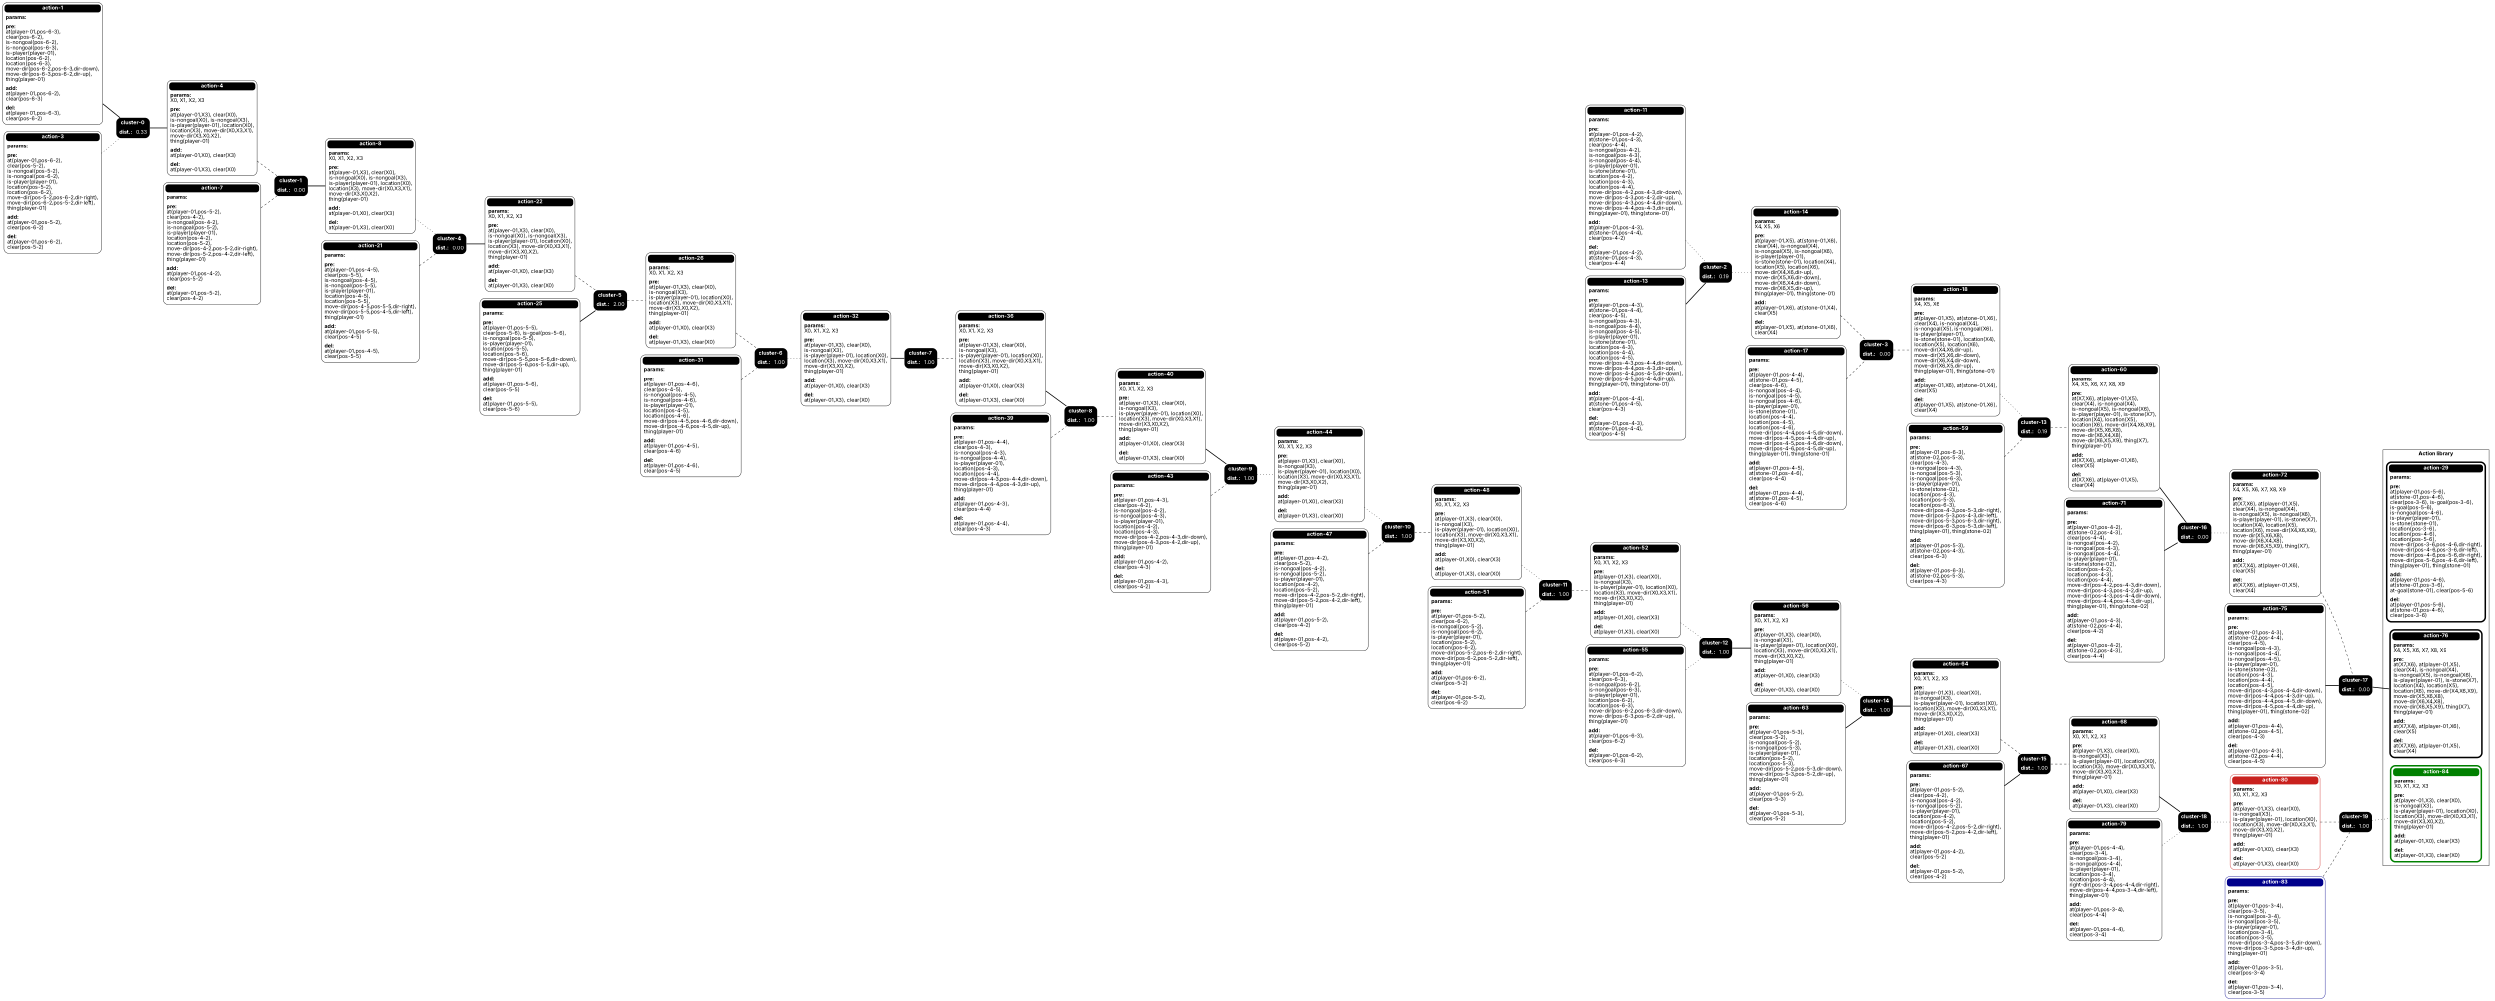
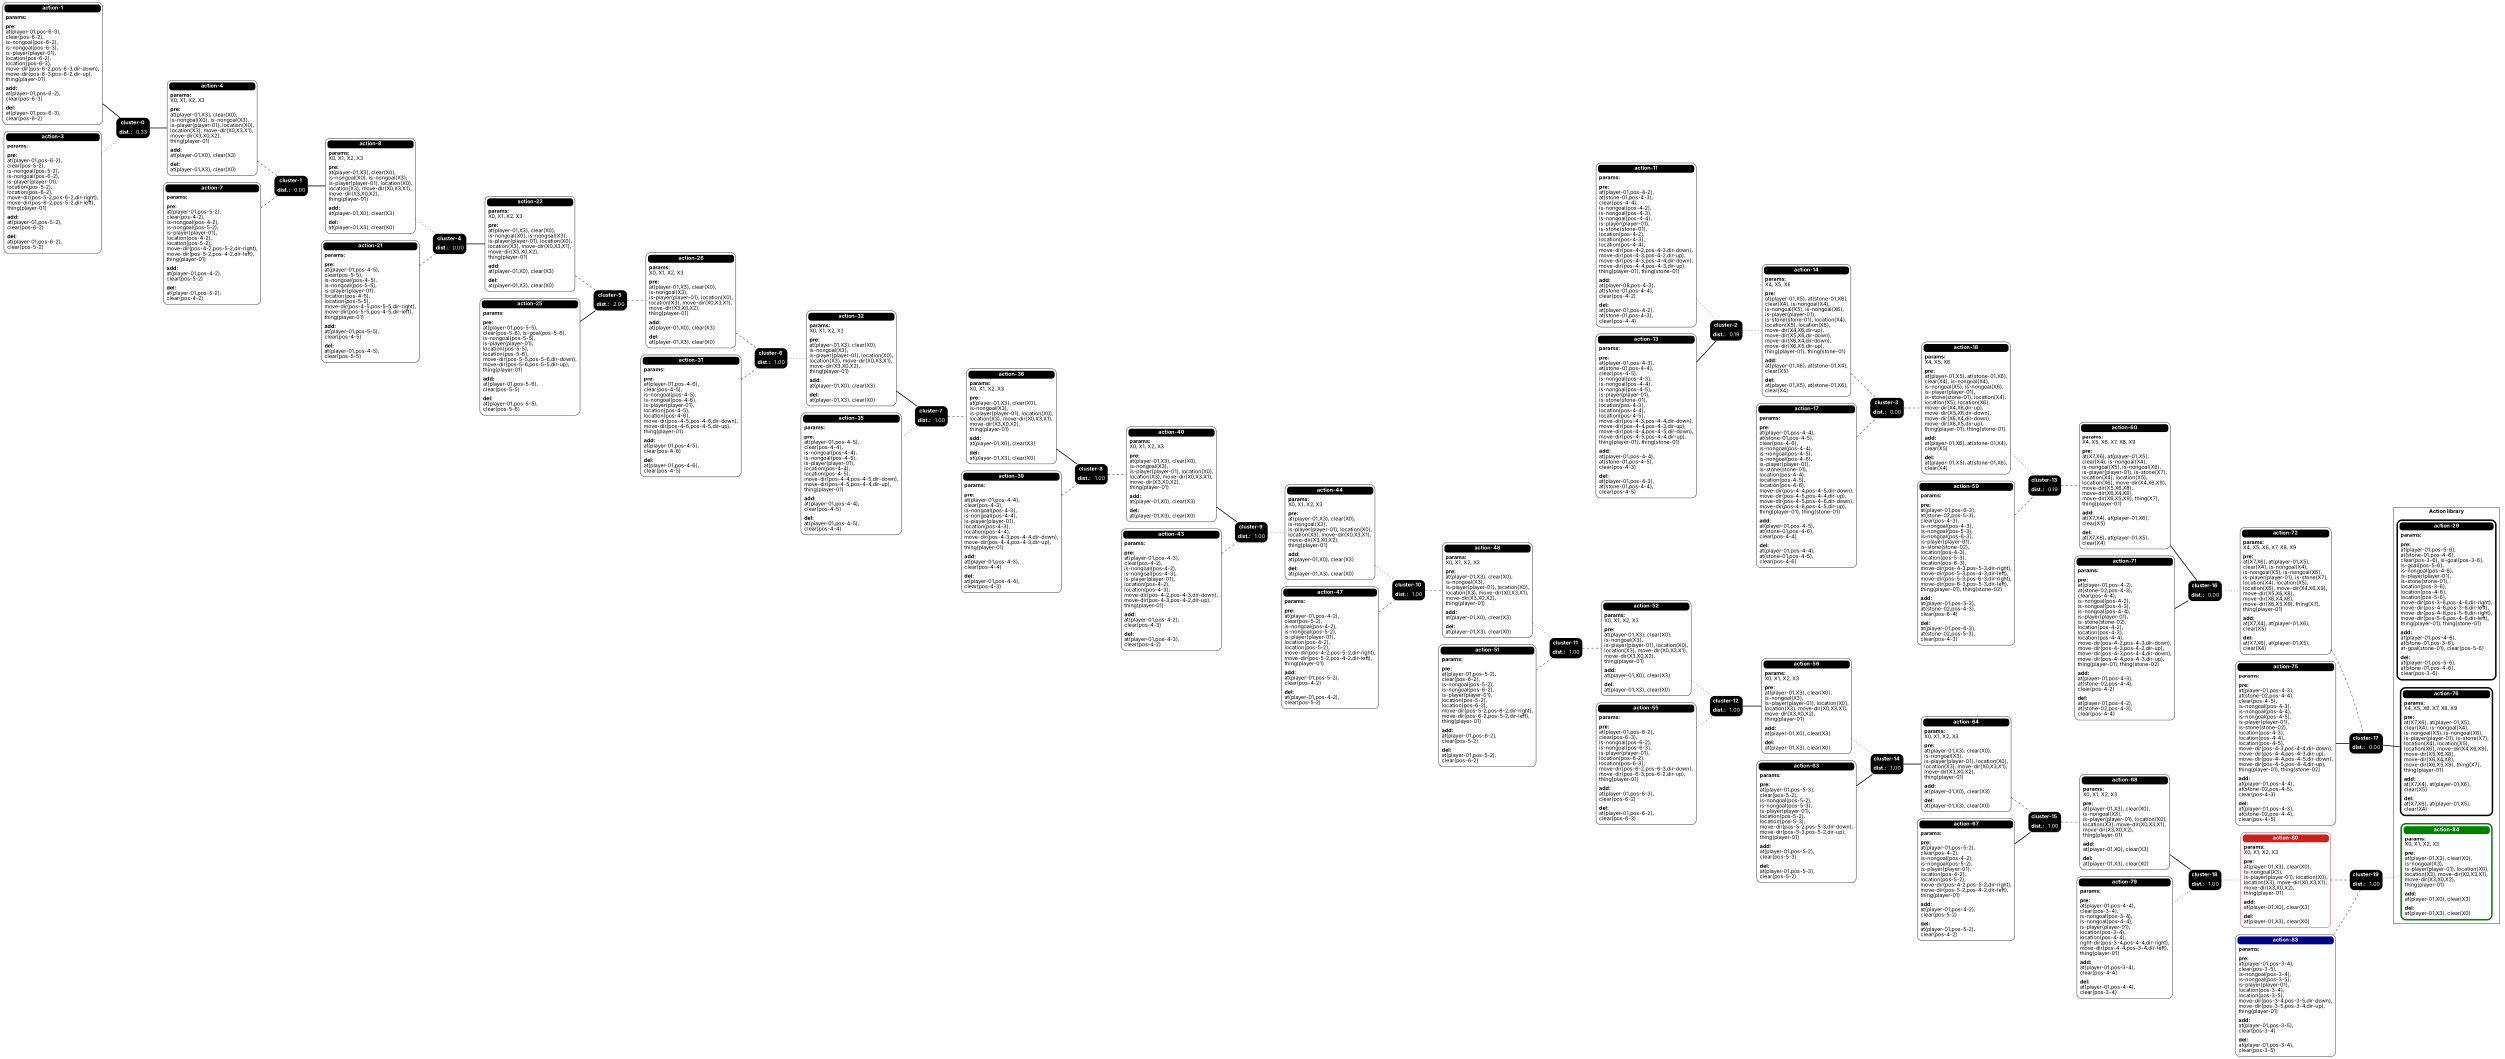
(1616, 228) -> (1627, 286)
none -> (851, 474)
(1929, 556) -> (1939, 614)
